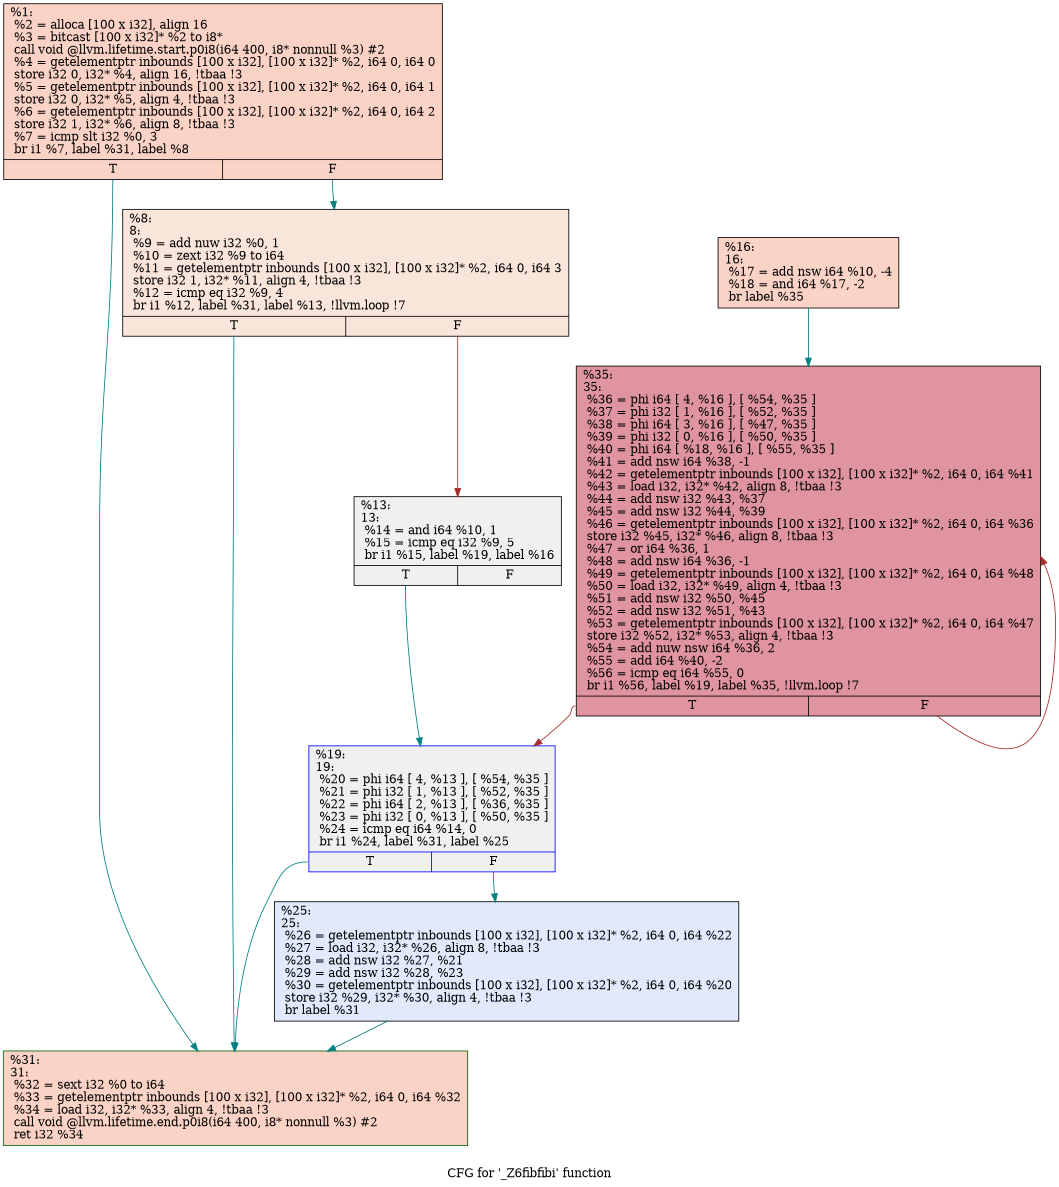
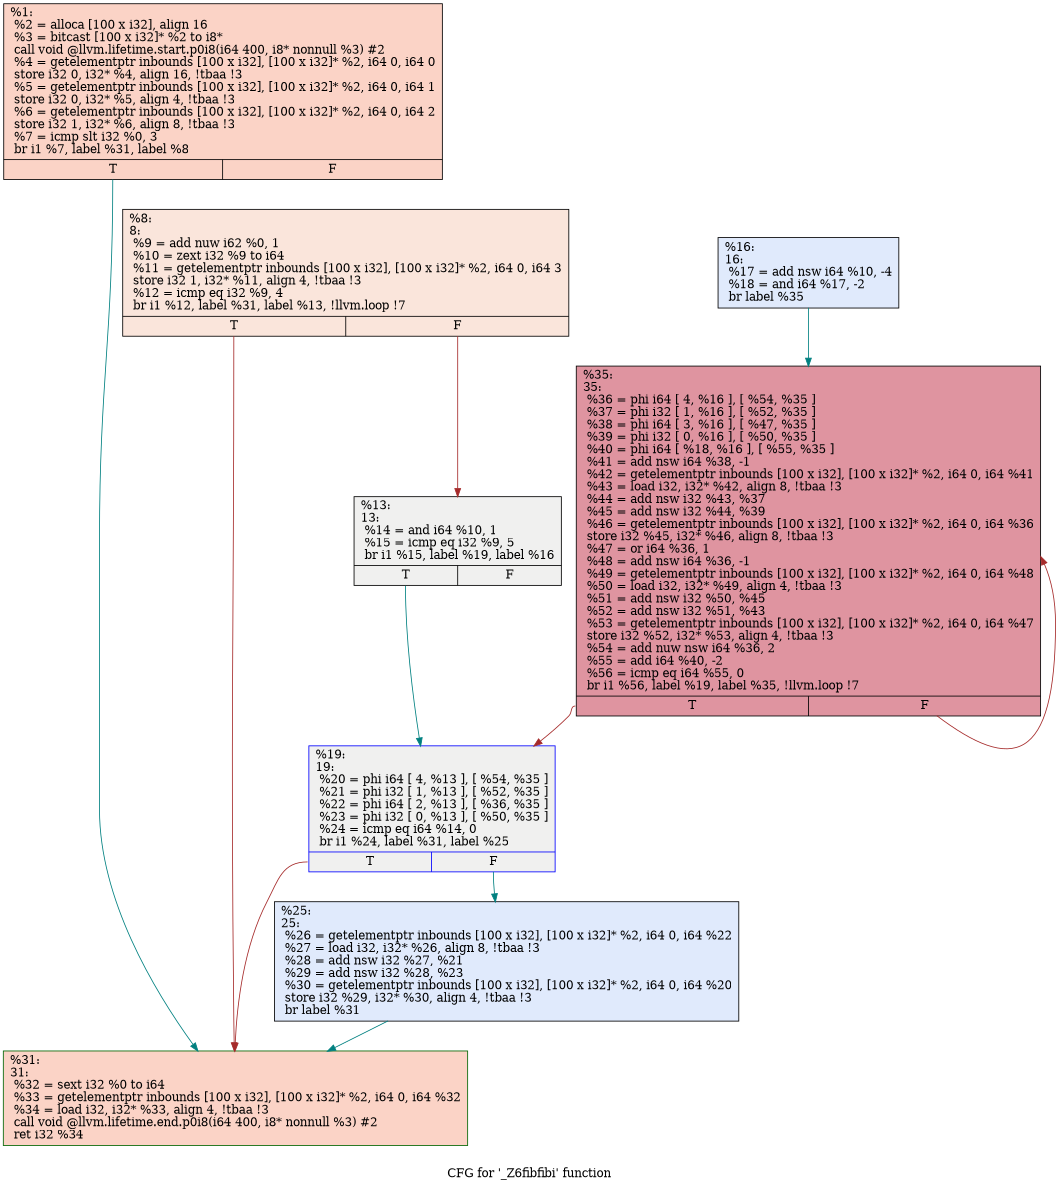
(333, 190) -> none
(204, 244) -> (204, 244)
(808, 273) -> (808, 273)
(233, 689) -> (233, 689)
(251, 941) -> (251, 941)
